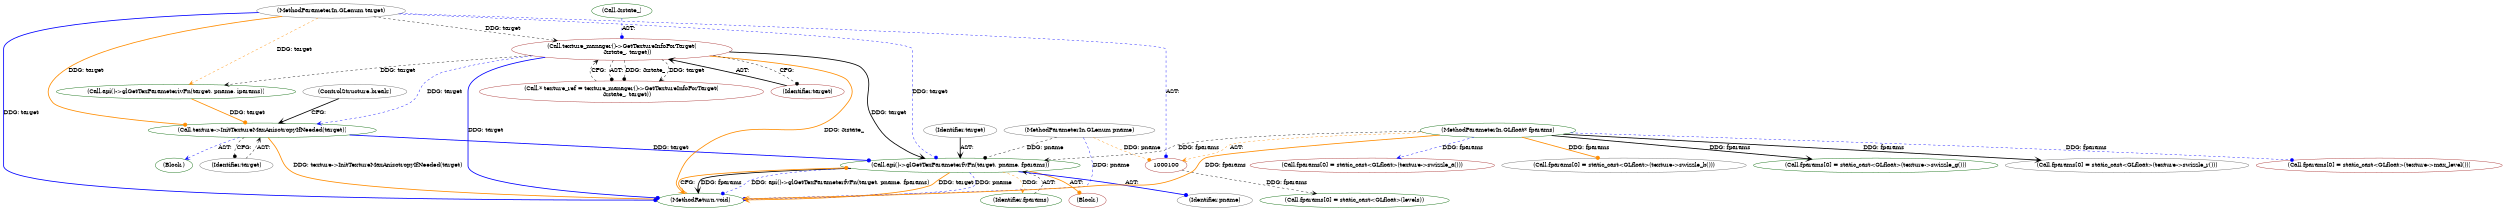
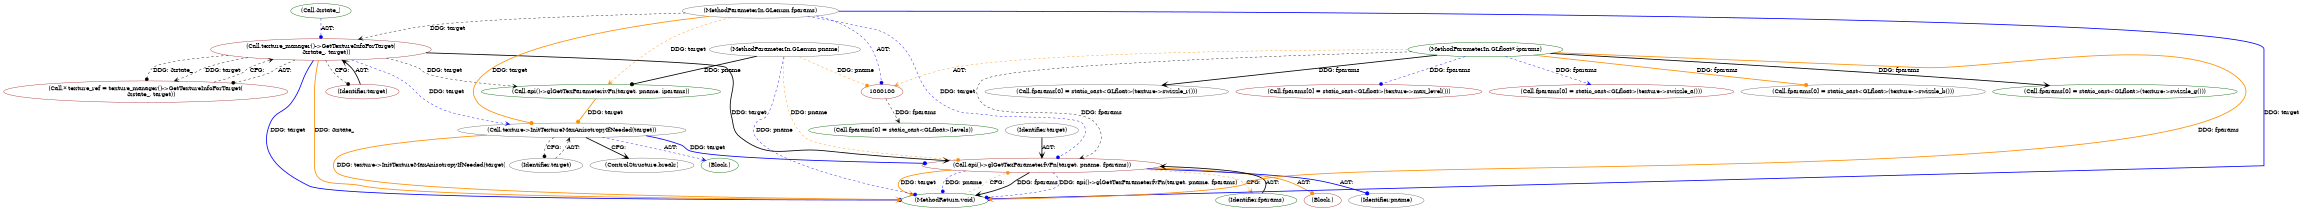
(331, 11) -> (760, 11)
none -> (695, 70)
(311, 110) -> (605, 147)
(262, 130) -> (572, 130)
(1498, 130) -> (1485, 49)
(1022, 147) -> (837, 147)
(960, 165) -> (1042, 165)
(712, 174) -> (985, 183)
(1041, 180) -> (1222, 170)
(1031, 183) -> (1254, 183)
